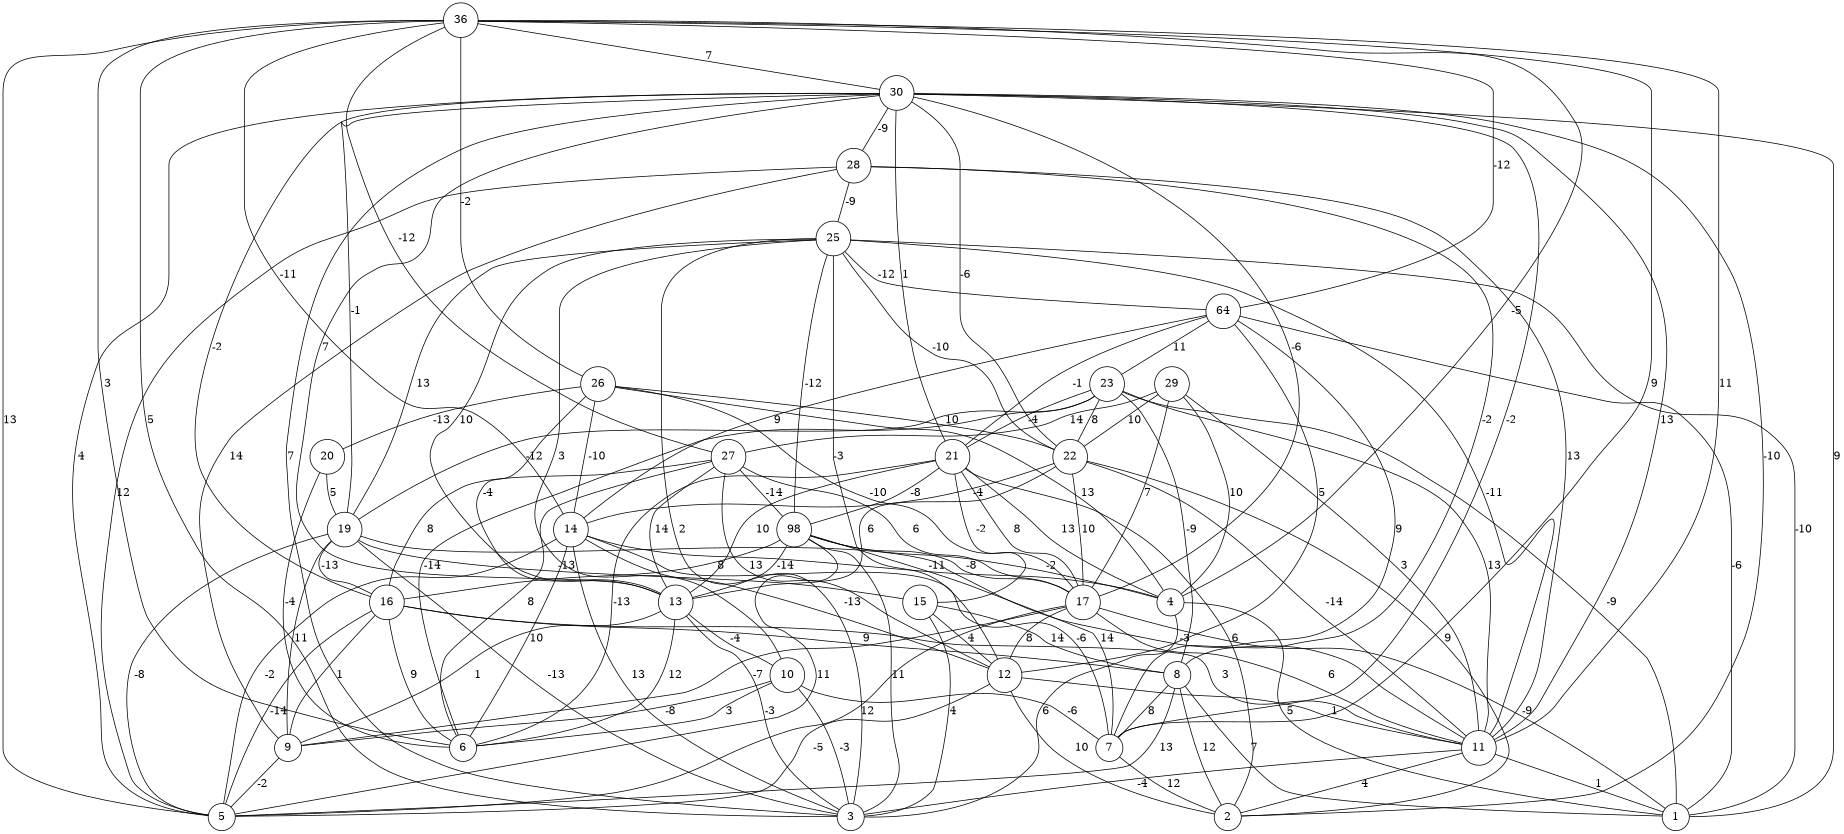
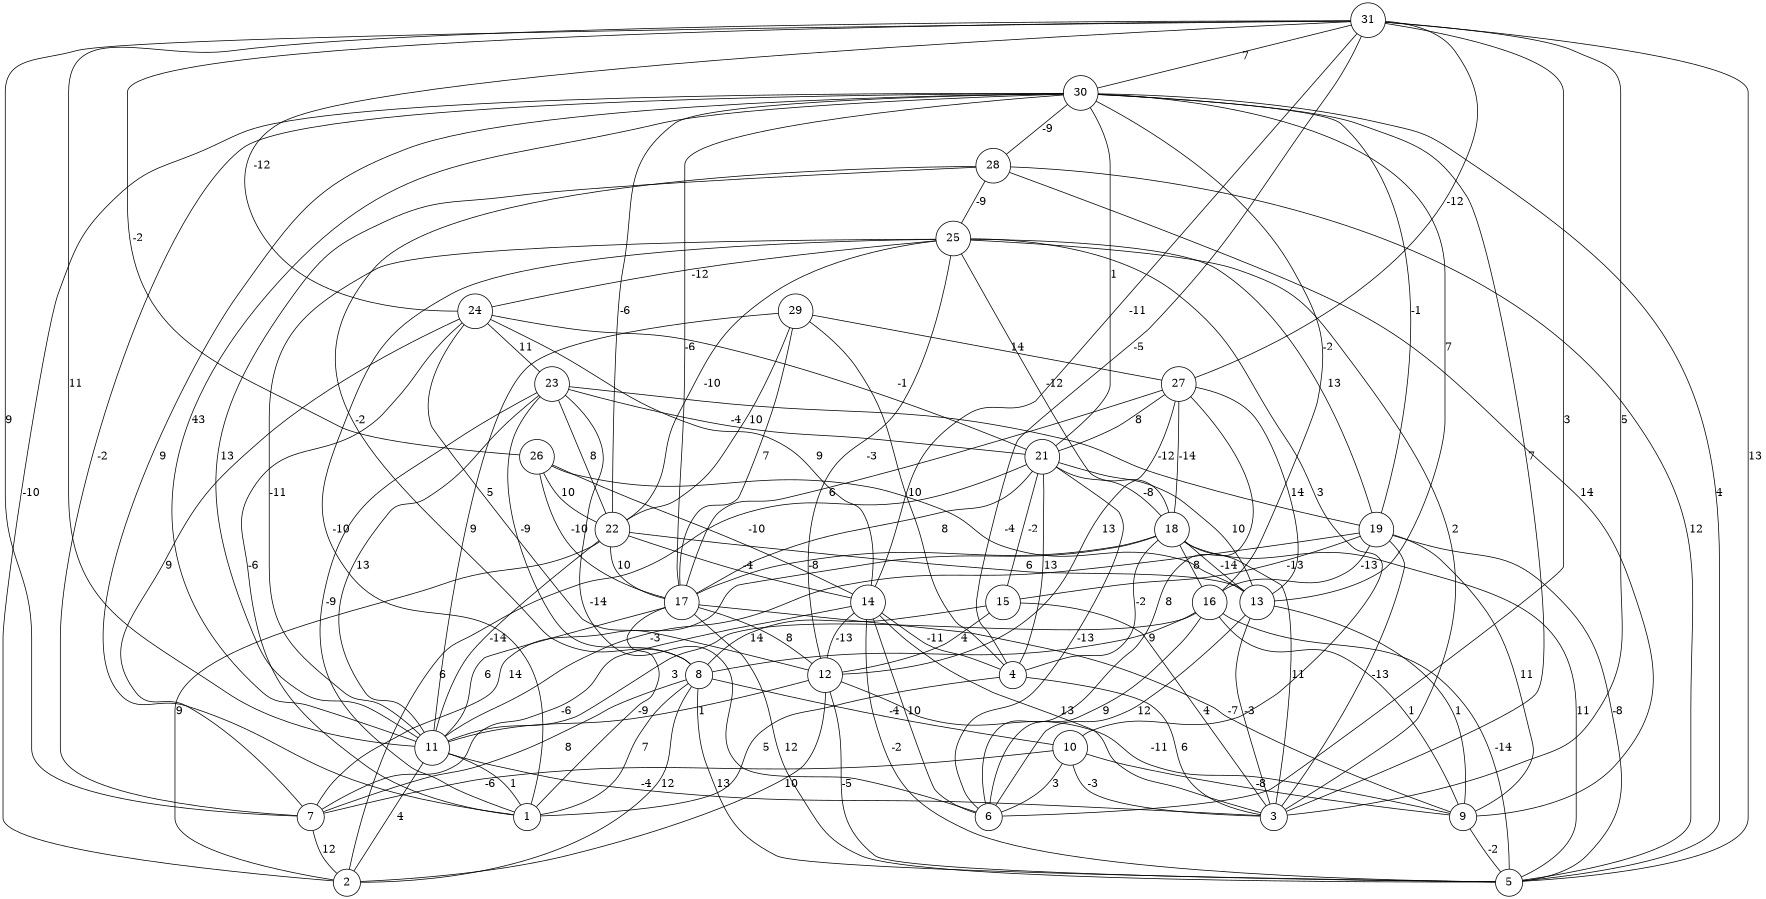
(461, 20) -> (1368, 20)
(1223, 311) -> (475, 311)
(483, 371) -> none
(1667, 420) -> (199, 420)
(871, 425) -> none
(327, 457) -> none
(524, 477) -> (1114, 428)
(794, 530) -> (1172, 530)
(1404, 566) -> (474, 530)
(729, 644) -> (882, 716)
none -> (1139, 760)
